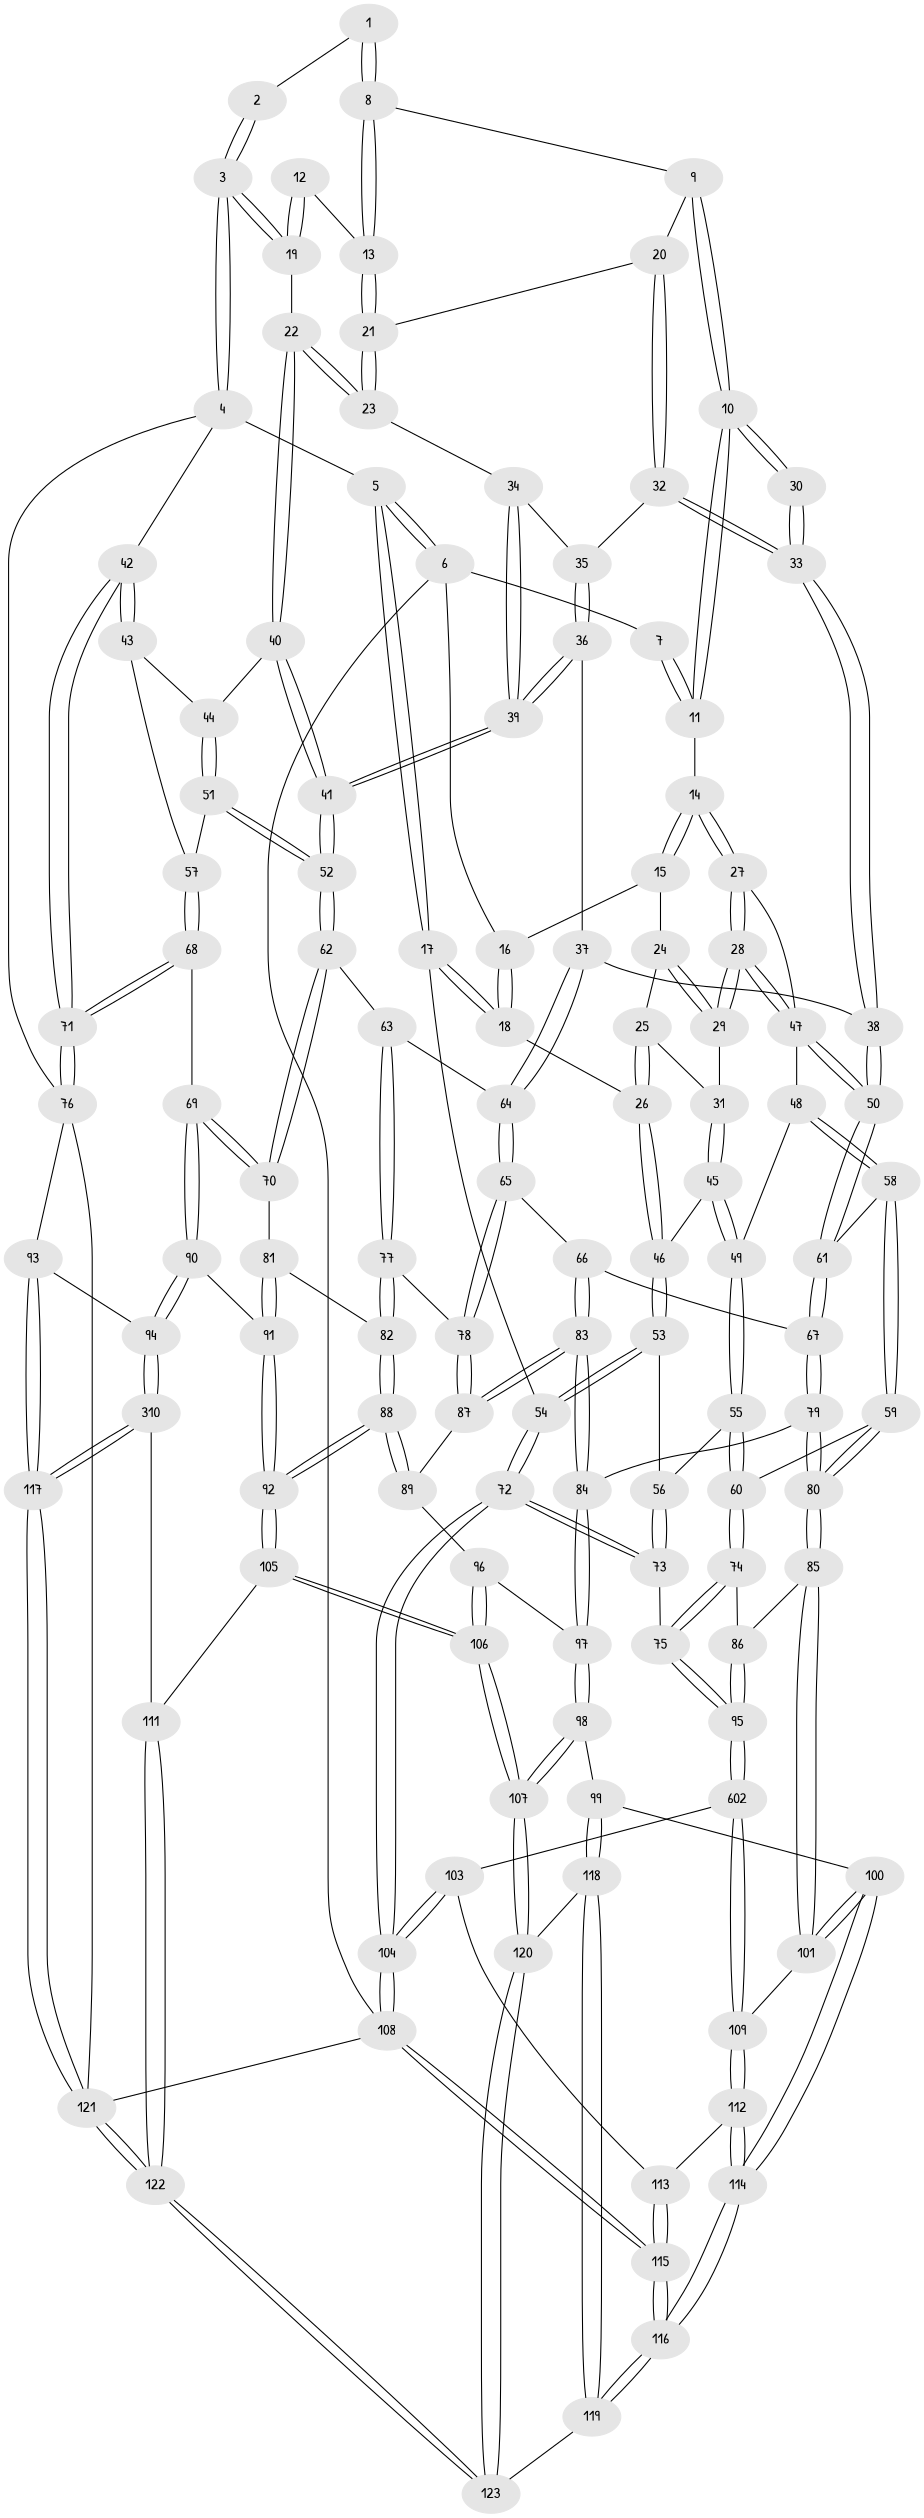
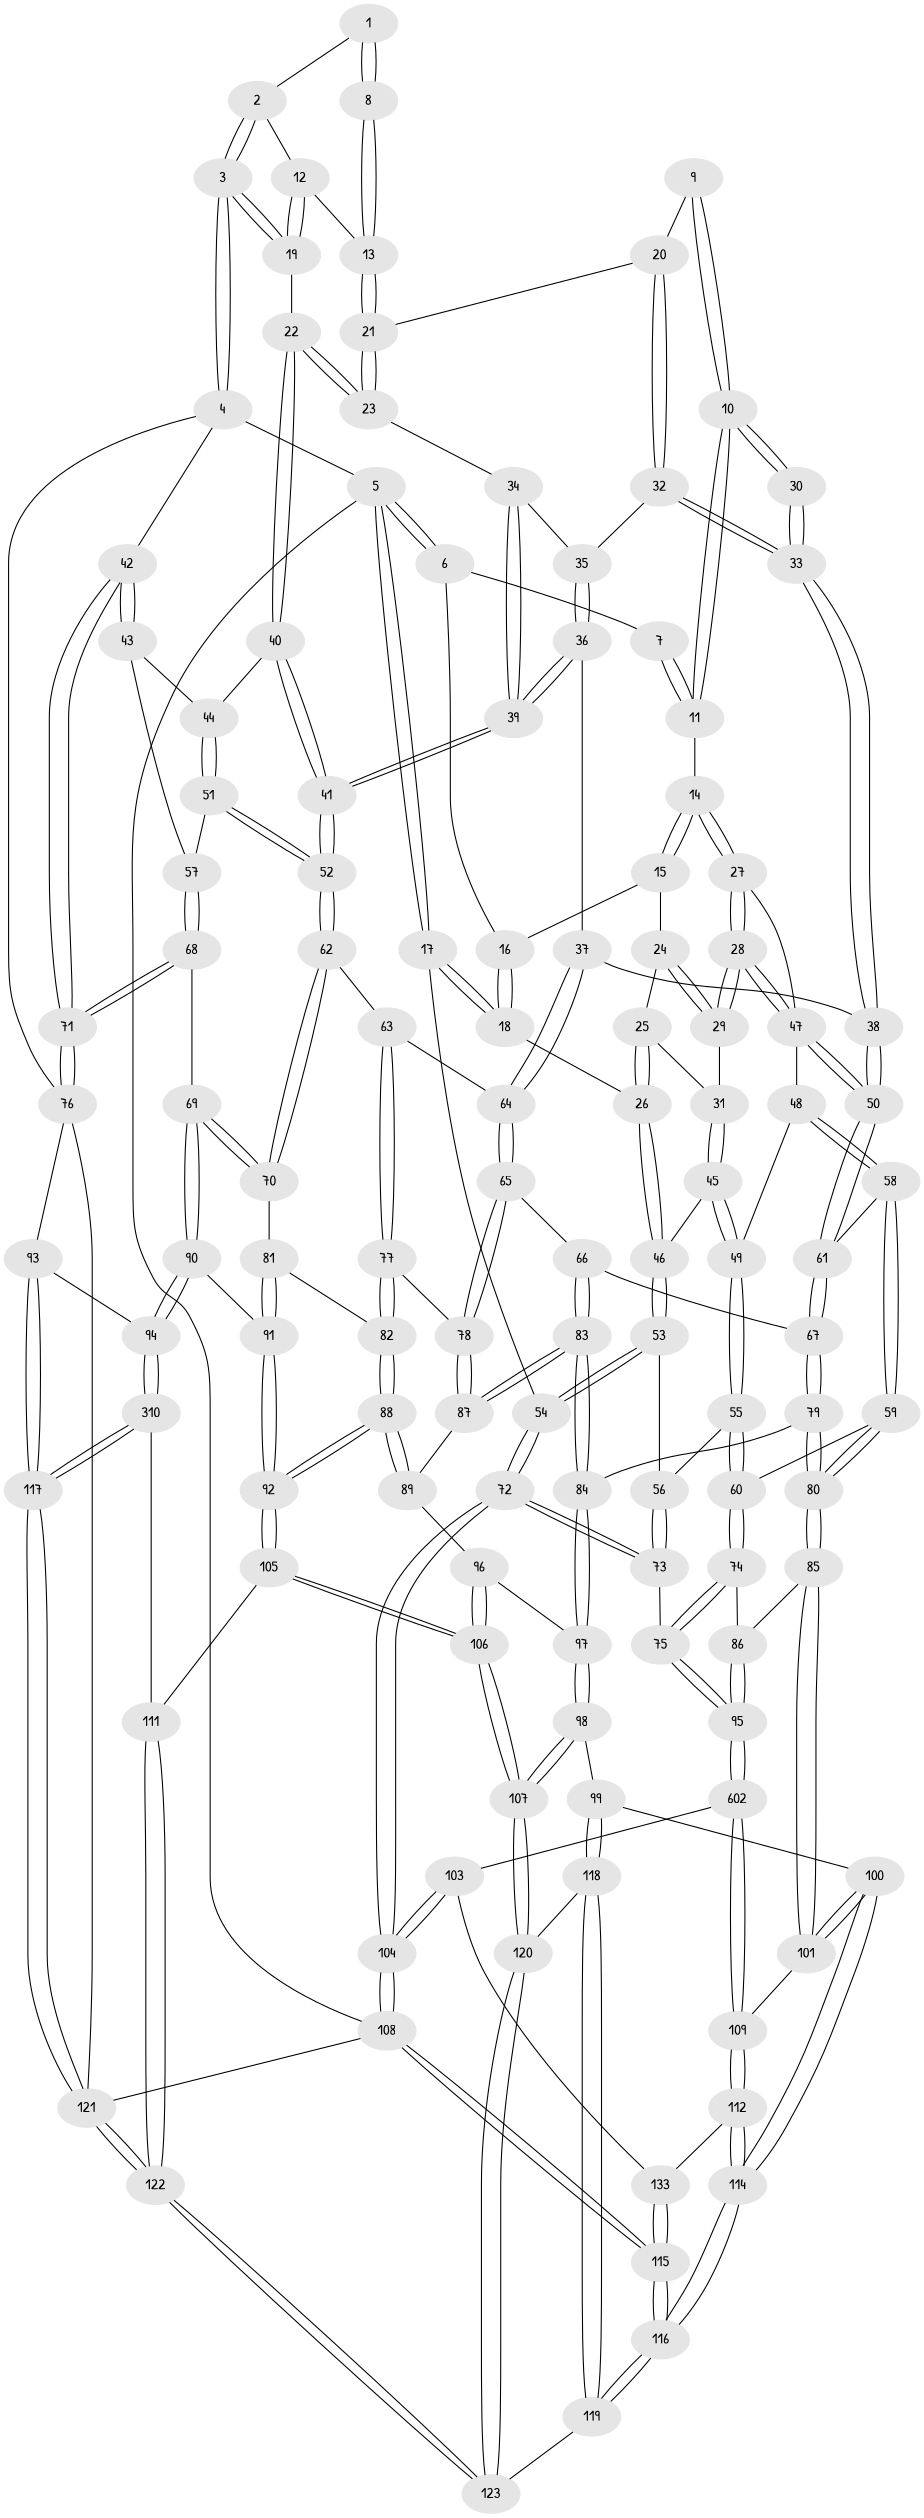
none -> (279, 139)
(531, 139) -> none
(328, 1272) -> (148, 1268)
(660, 2185) -> (660, 2185)
